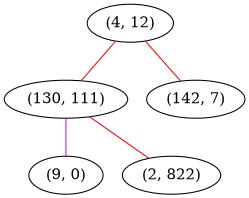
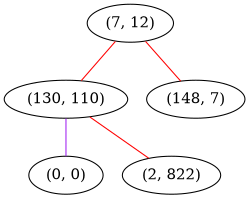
(130, 23) -> (130, 23)
(66, 99) -> (66, 99)
(196, 99) -> (196, 99)
(66, 175) -> (66, 175)
